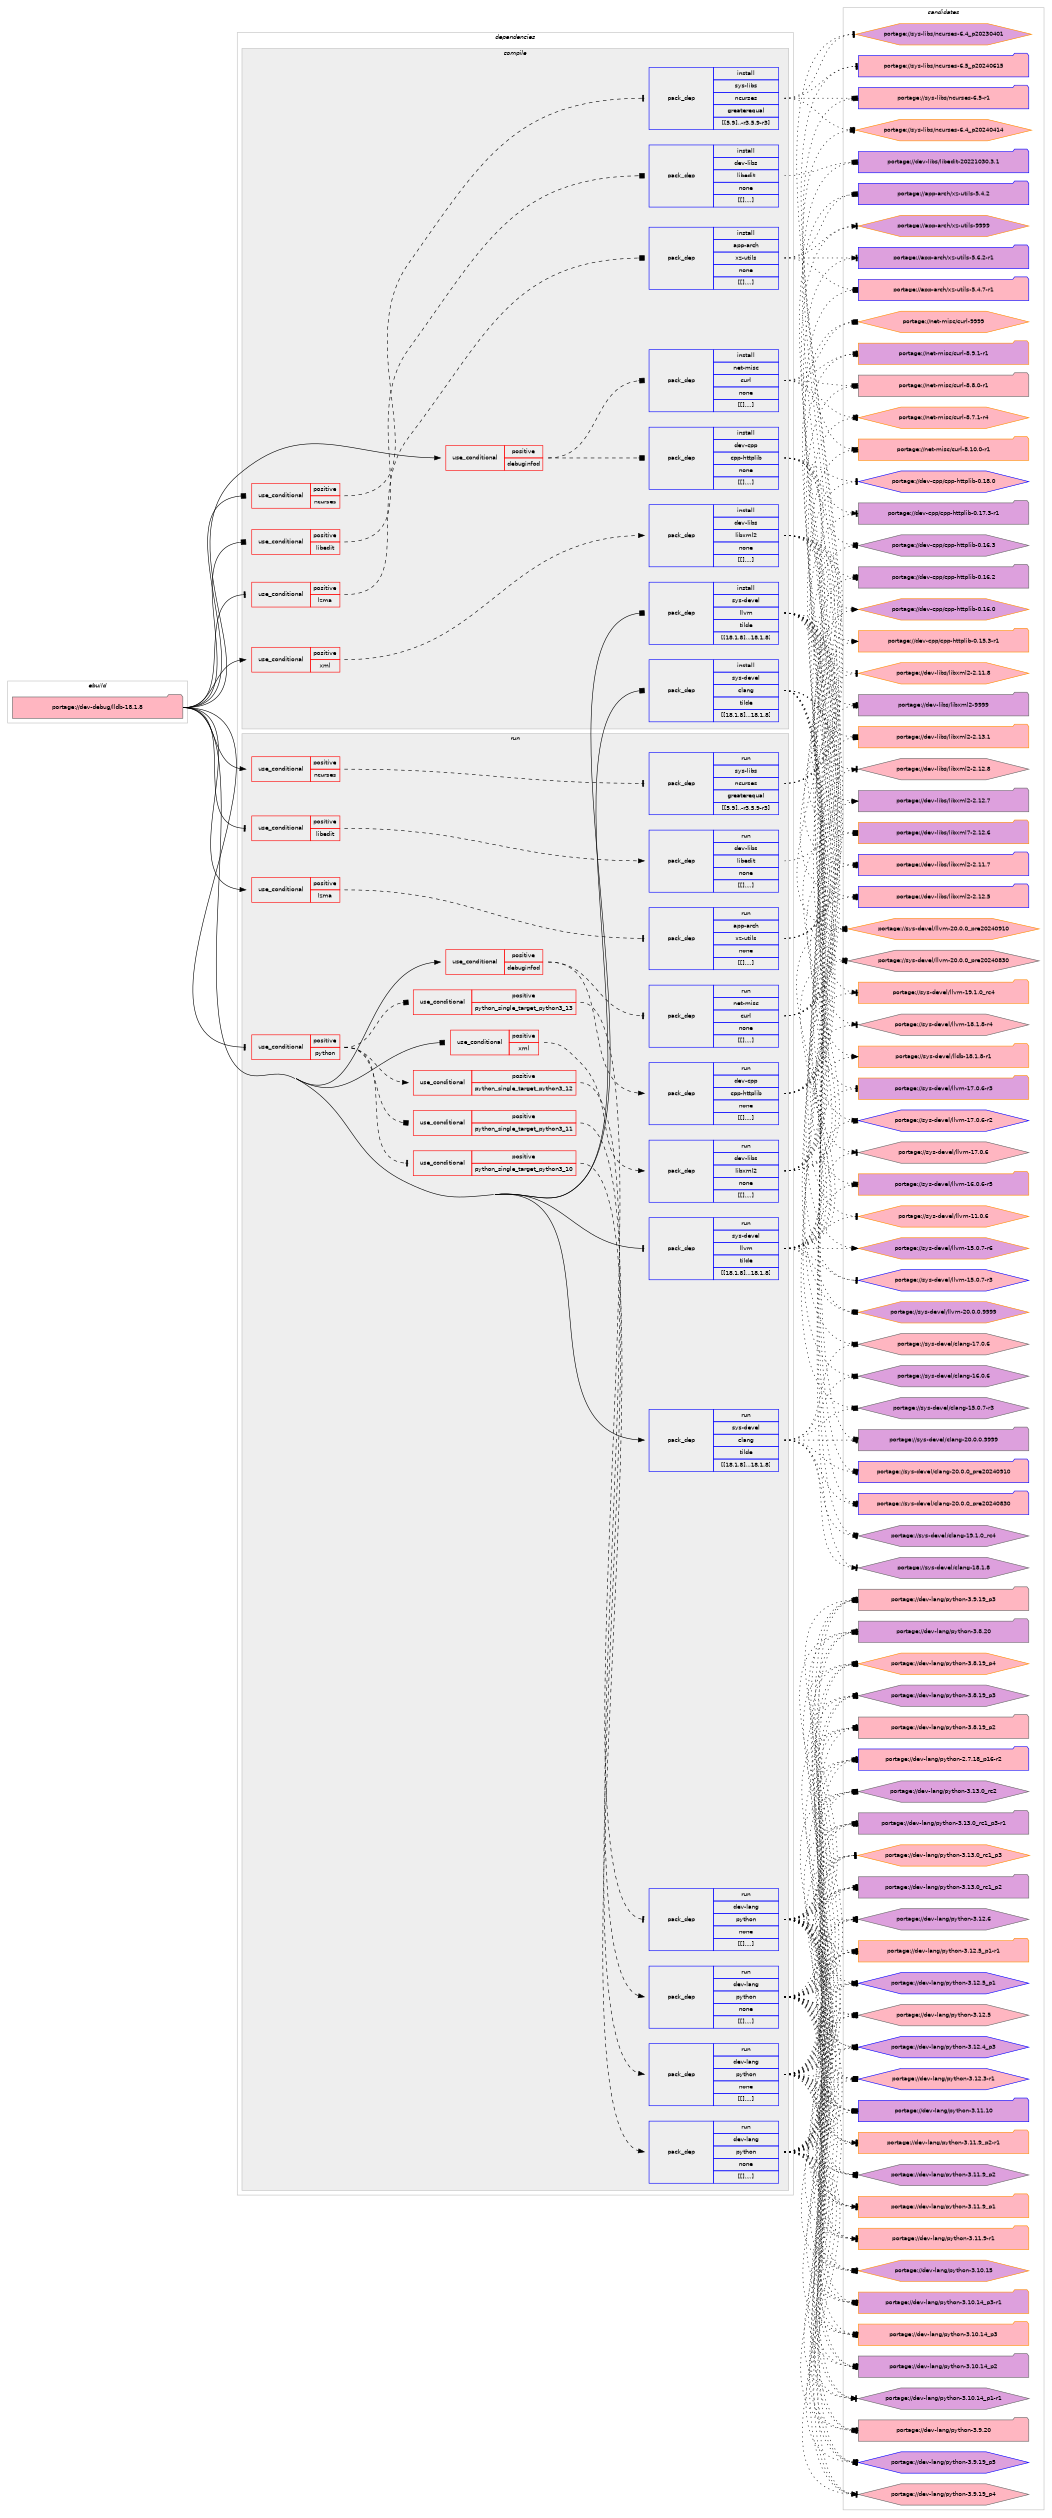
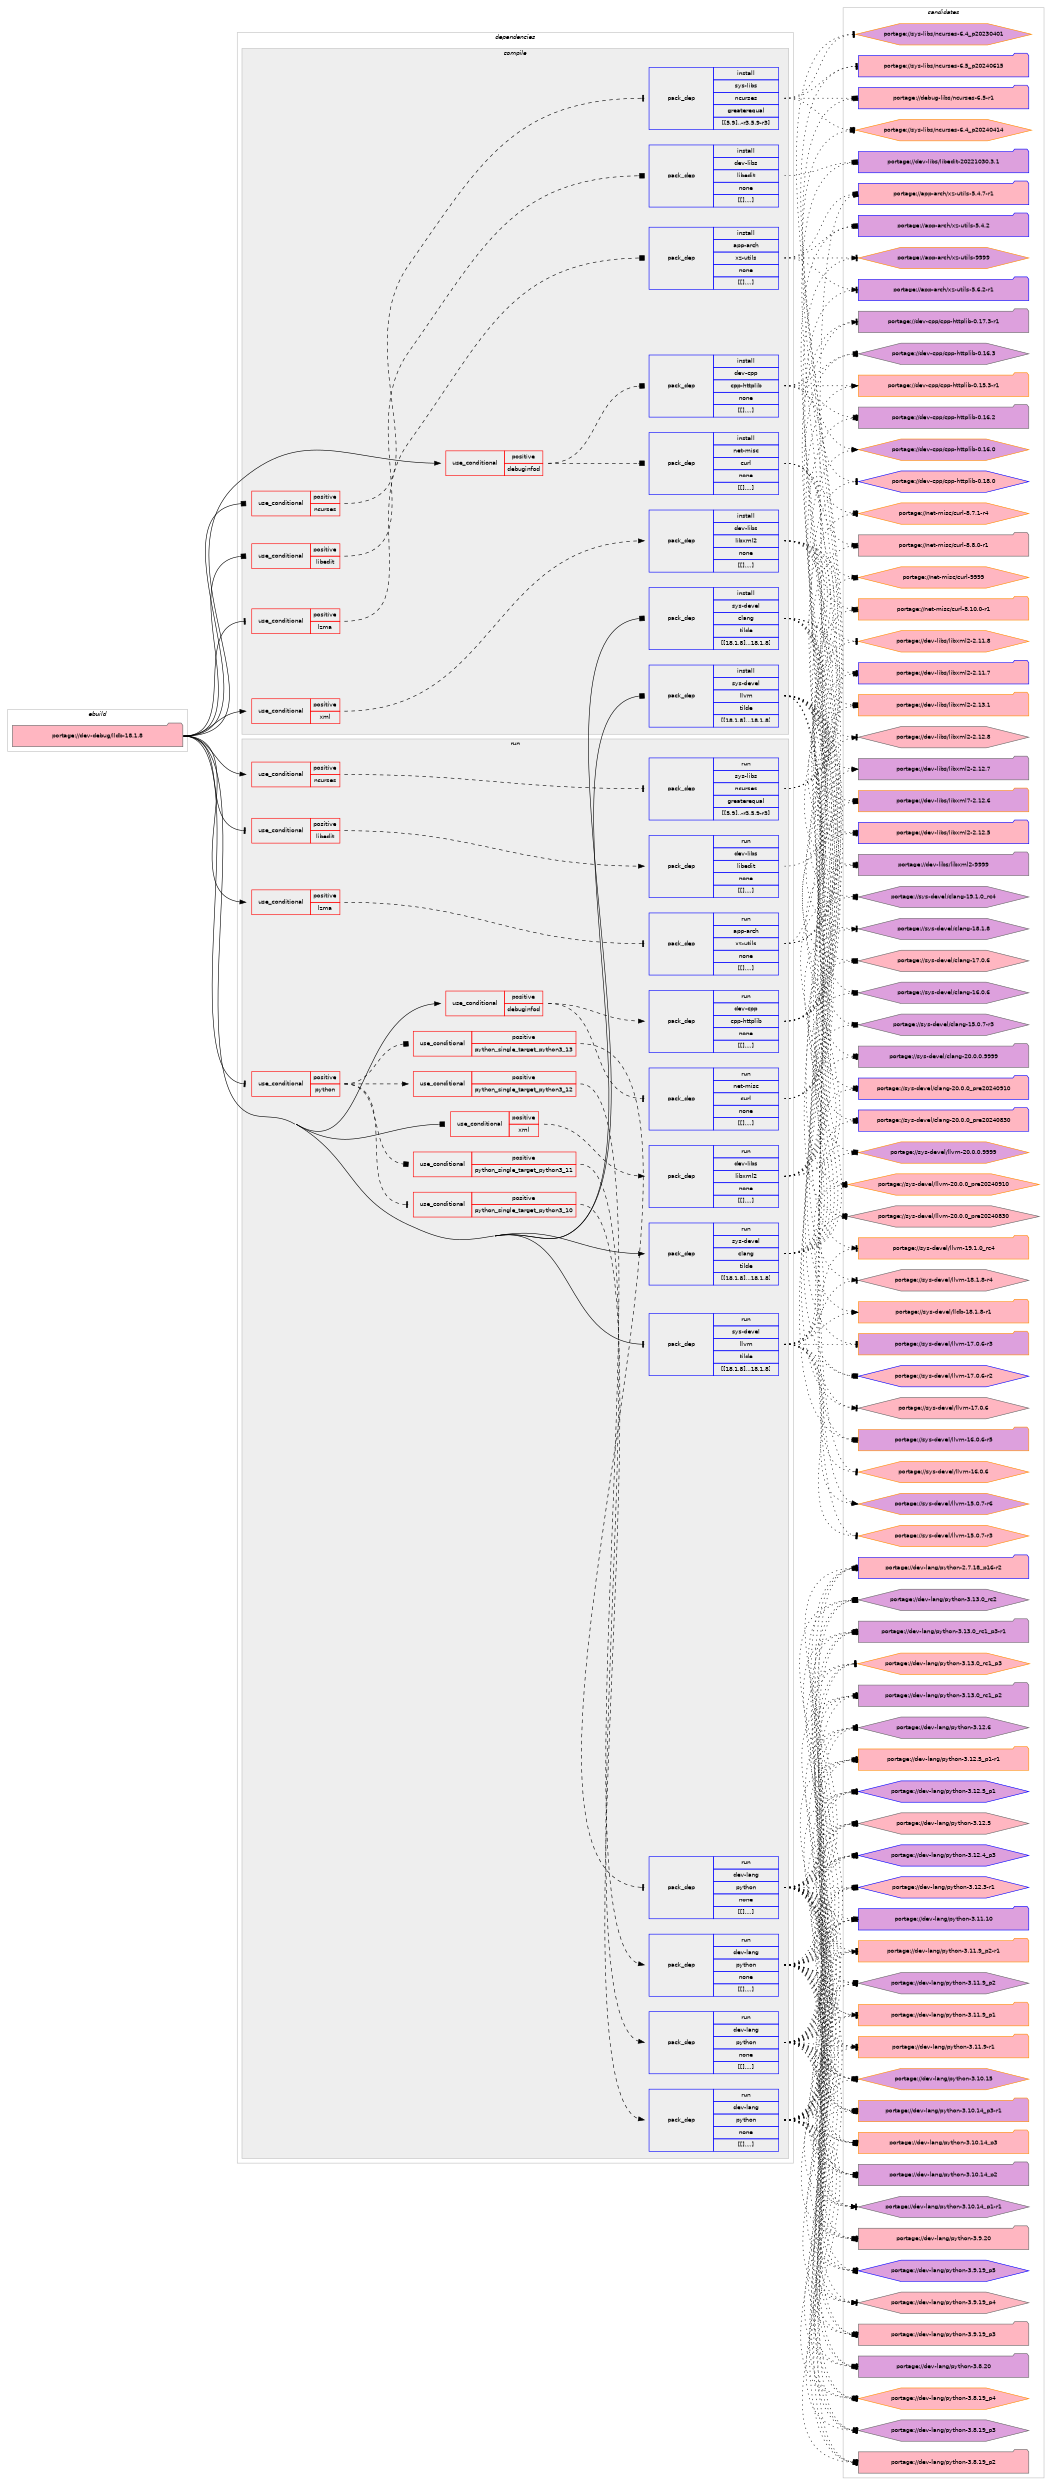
(944, 98) -> (944, 98)
(944, 354) -> none
(944, 1216) -> (944, 1472)
(944, 1280) -> (944, 1536)
